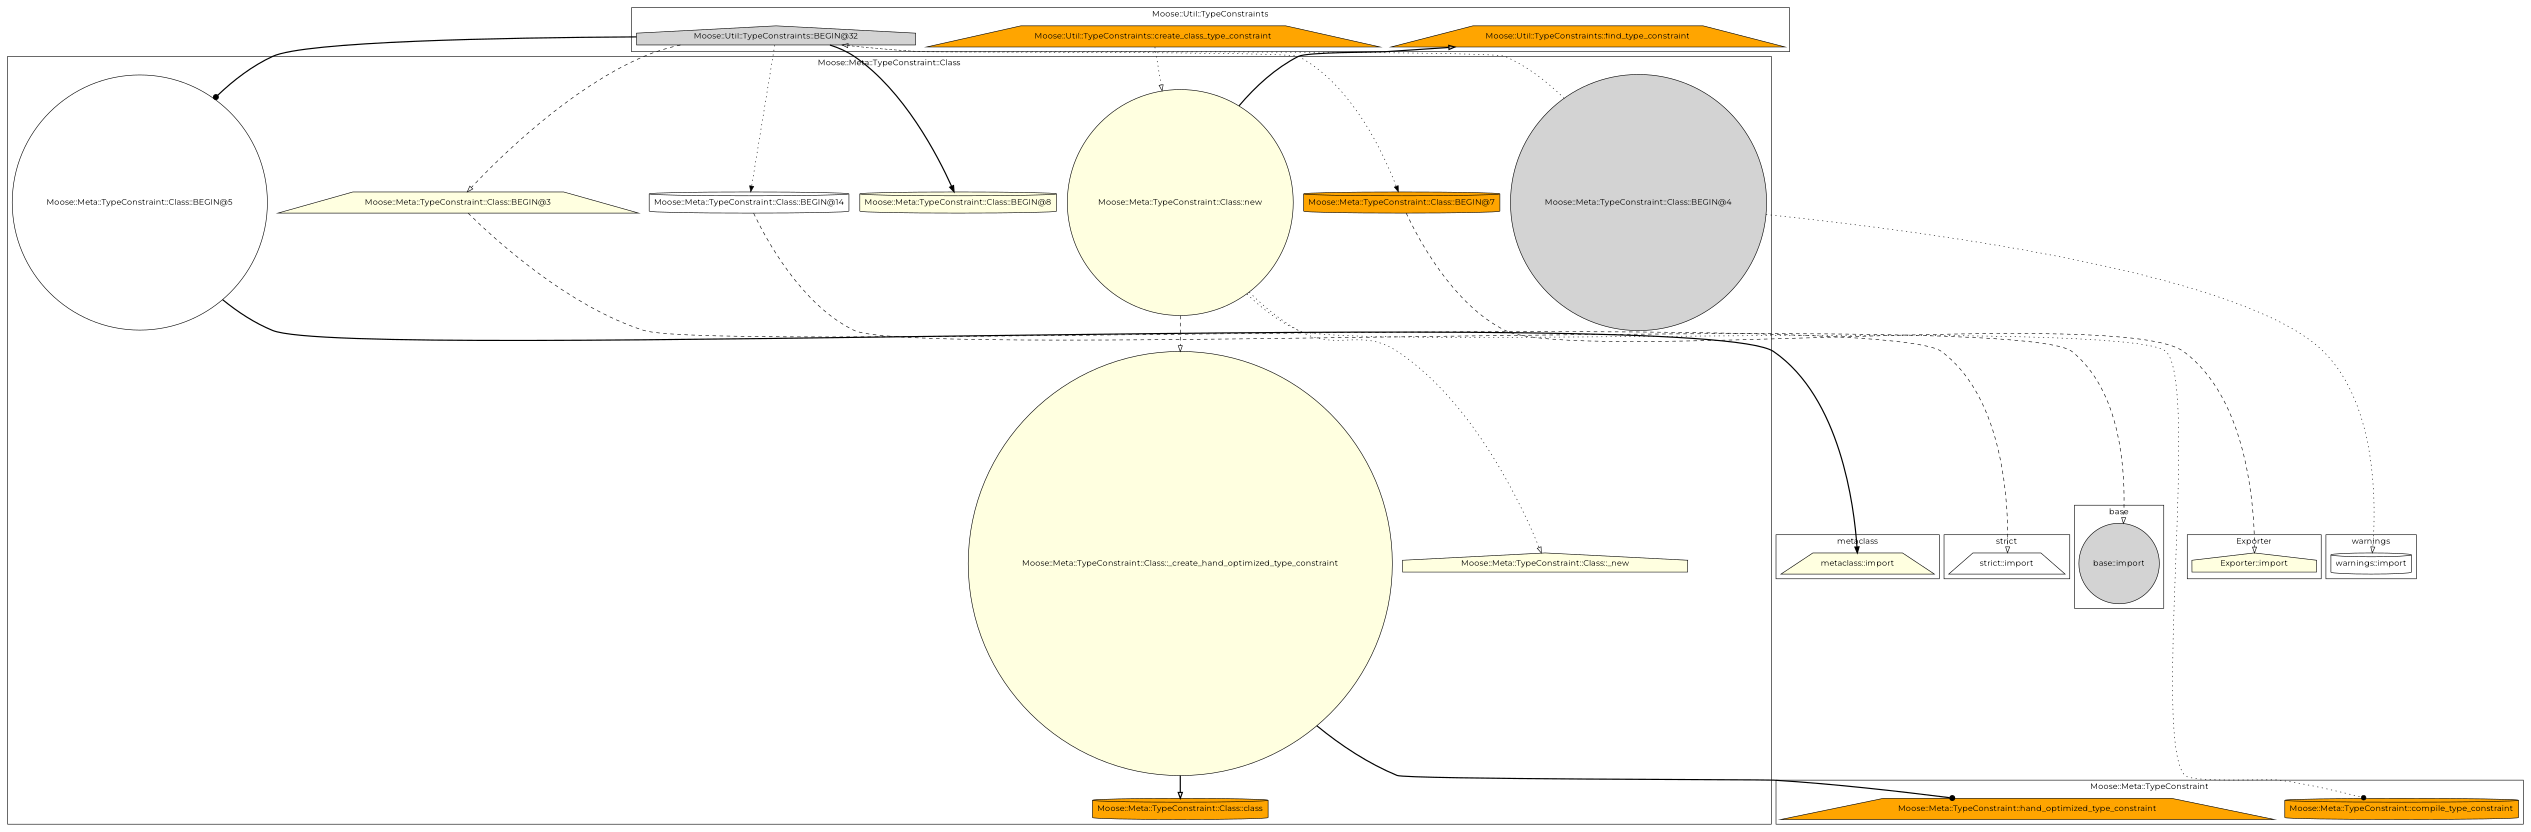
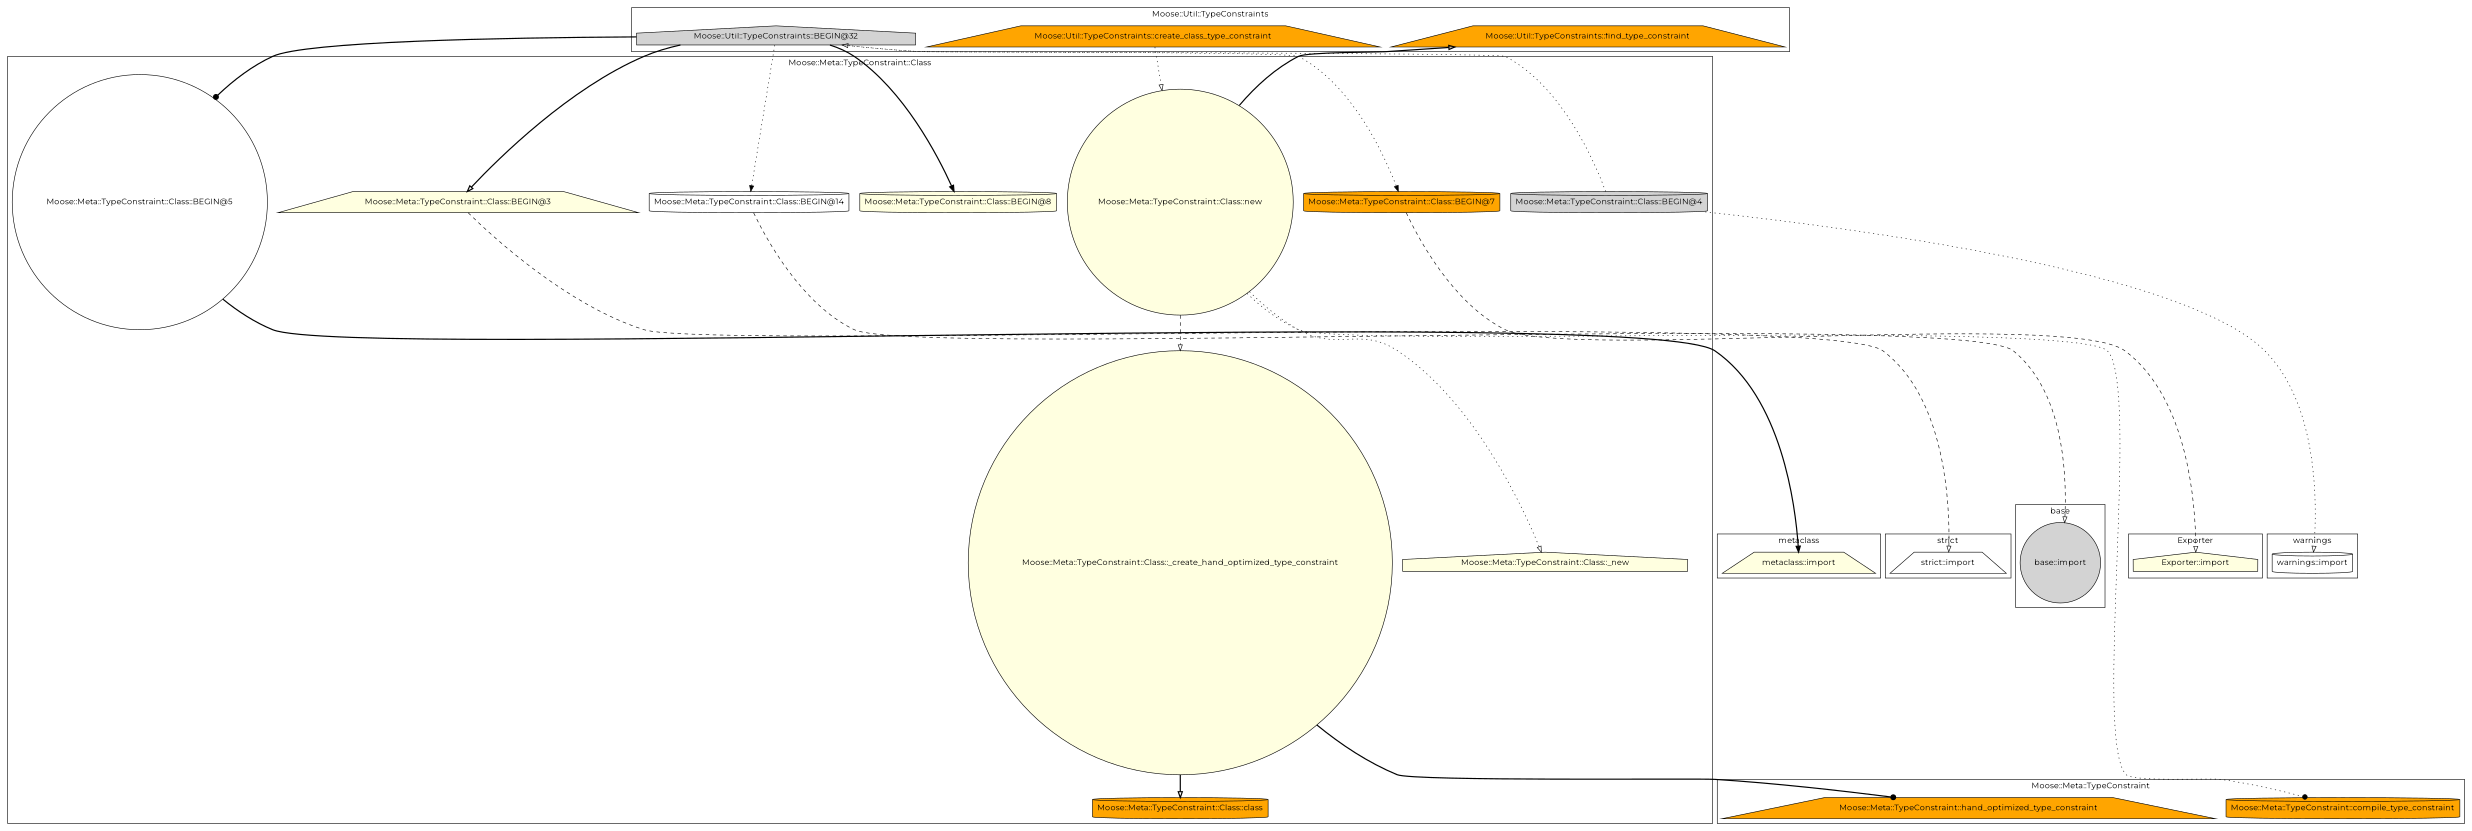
(567, 102) -> (567, 102)
(1639, 203) -> (1609, 202)
